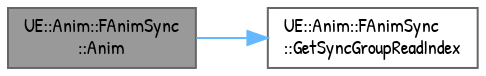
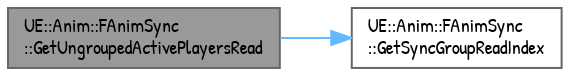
(102, 38) -> (144, 38)
